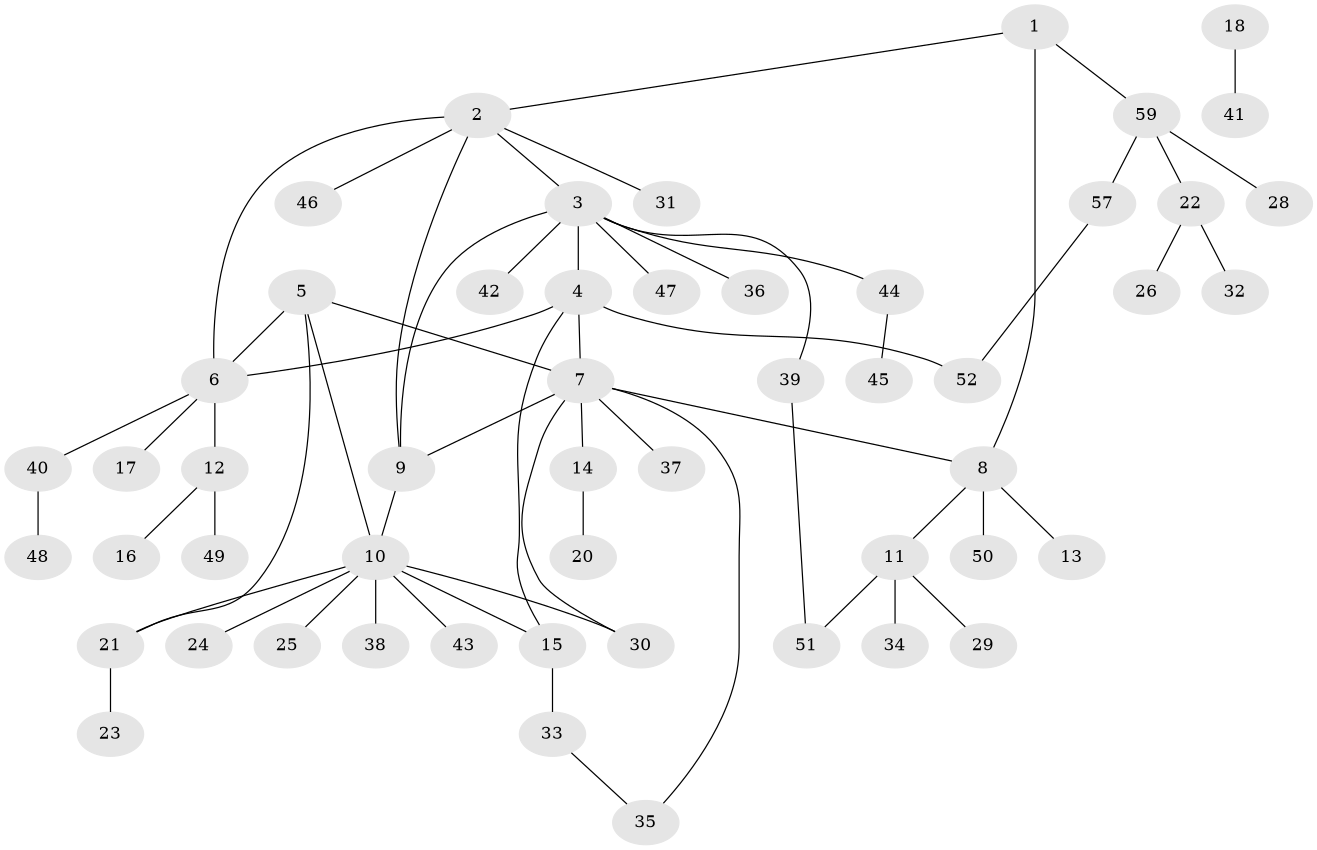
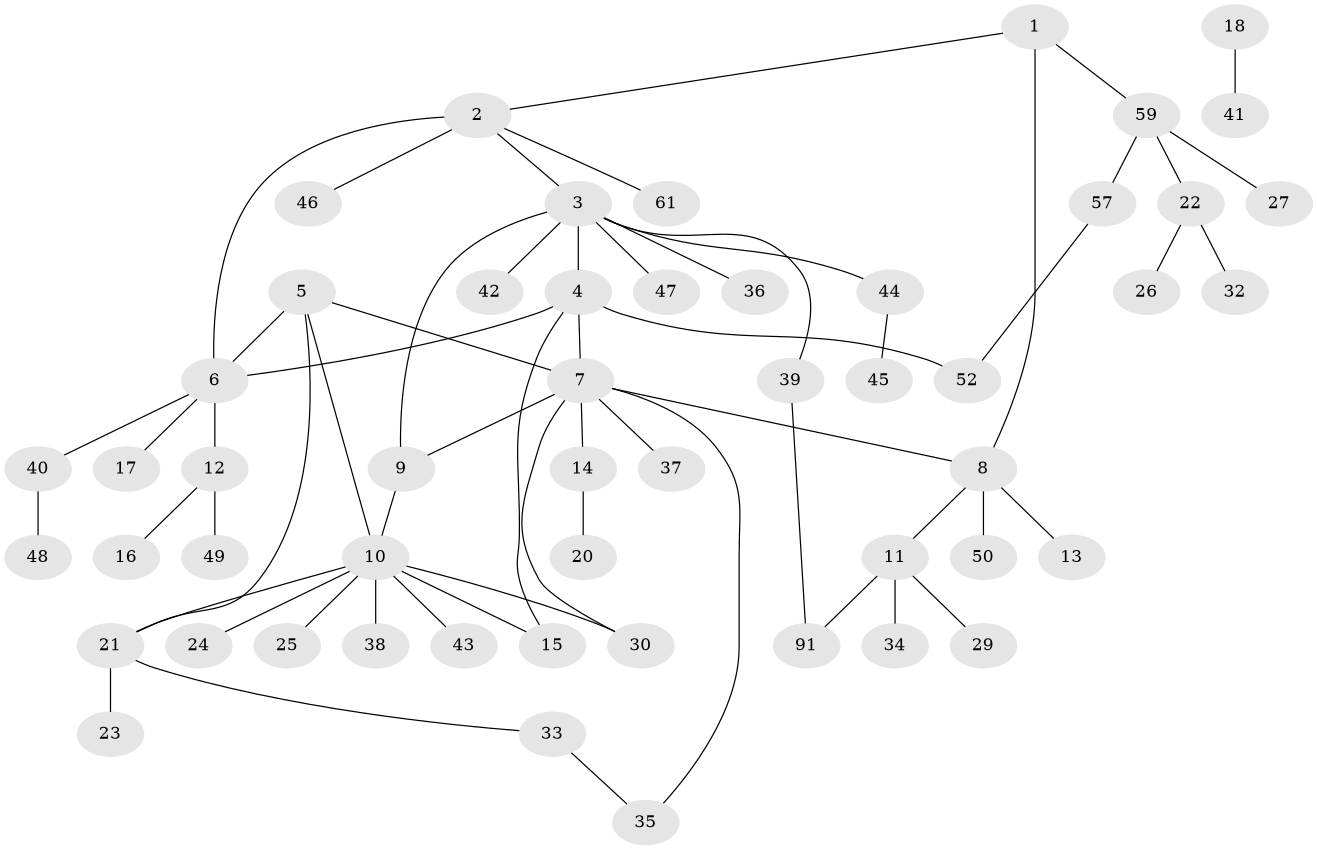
(667, 204) -> (667, 204)
(1279, 204) -> (1279, 204)
(411, 287) -> none
(807, 646) -> (807, 646)
(552, 690) -> (325, 707)
